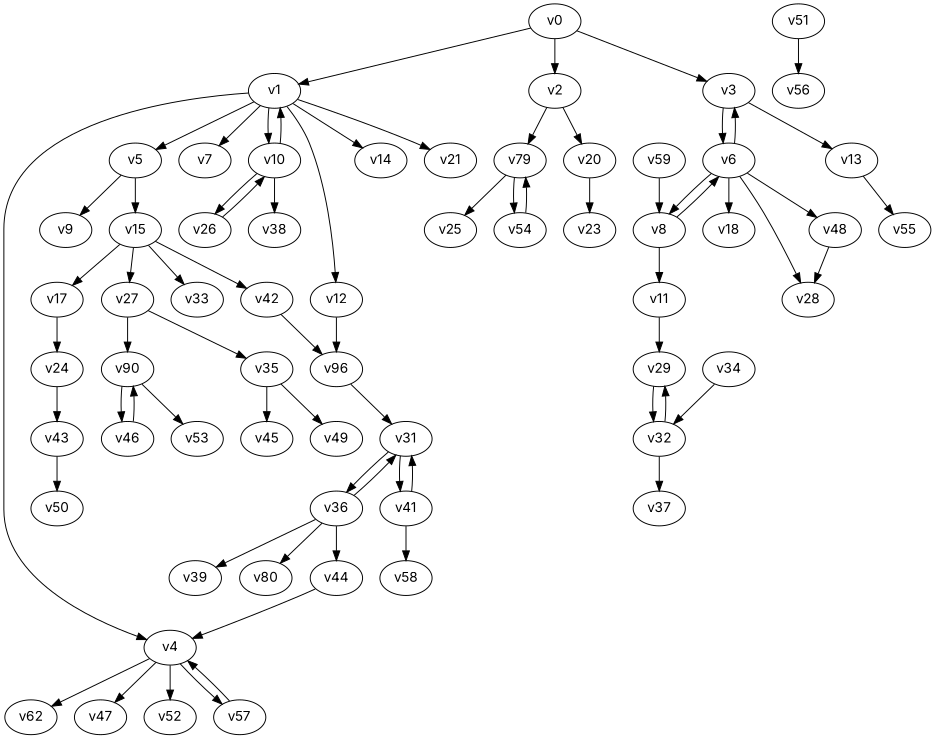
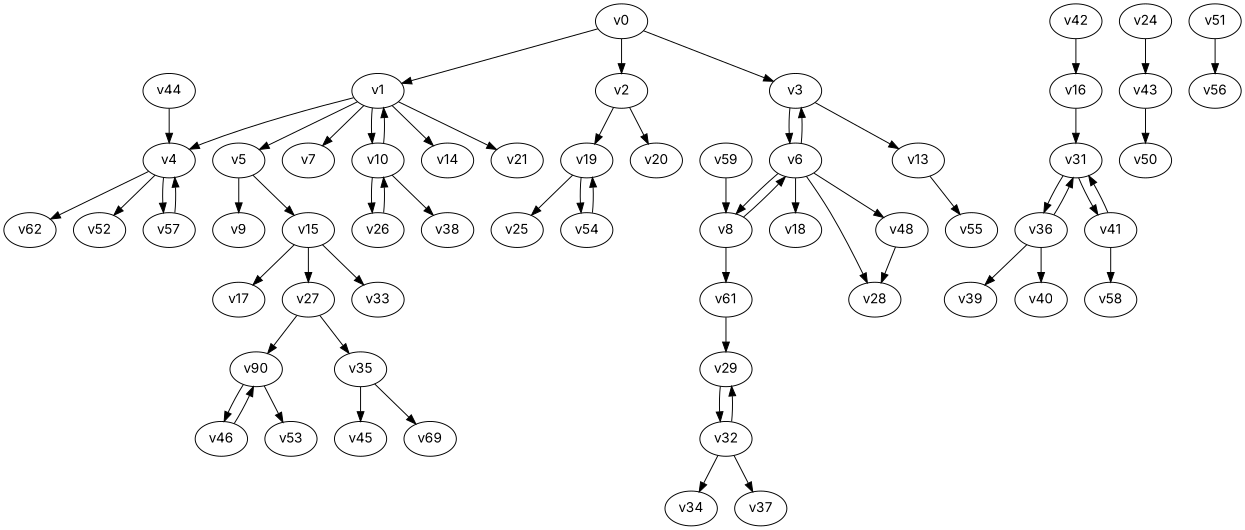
(520, 160) -> (587, 160)
(590, 230) -> none
(197, 263) -> none
(336, 300) -> none
(659, 300) -> (726, 300)
(57, 330) -> none
(336, 369) -> (1076, 91)
(698, 401) -> (711, 469)
(336, 439) -> (430, 439)
(336, 539) -> none
(266, 578) -> (1041, 300)
(101, 717) -> none
